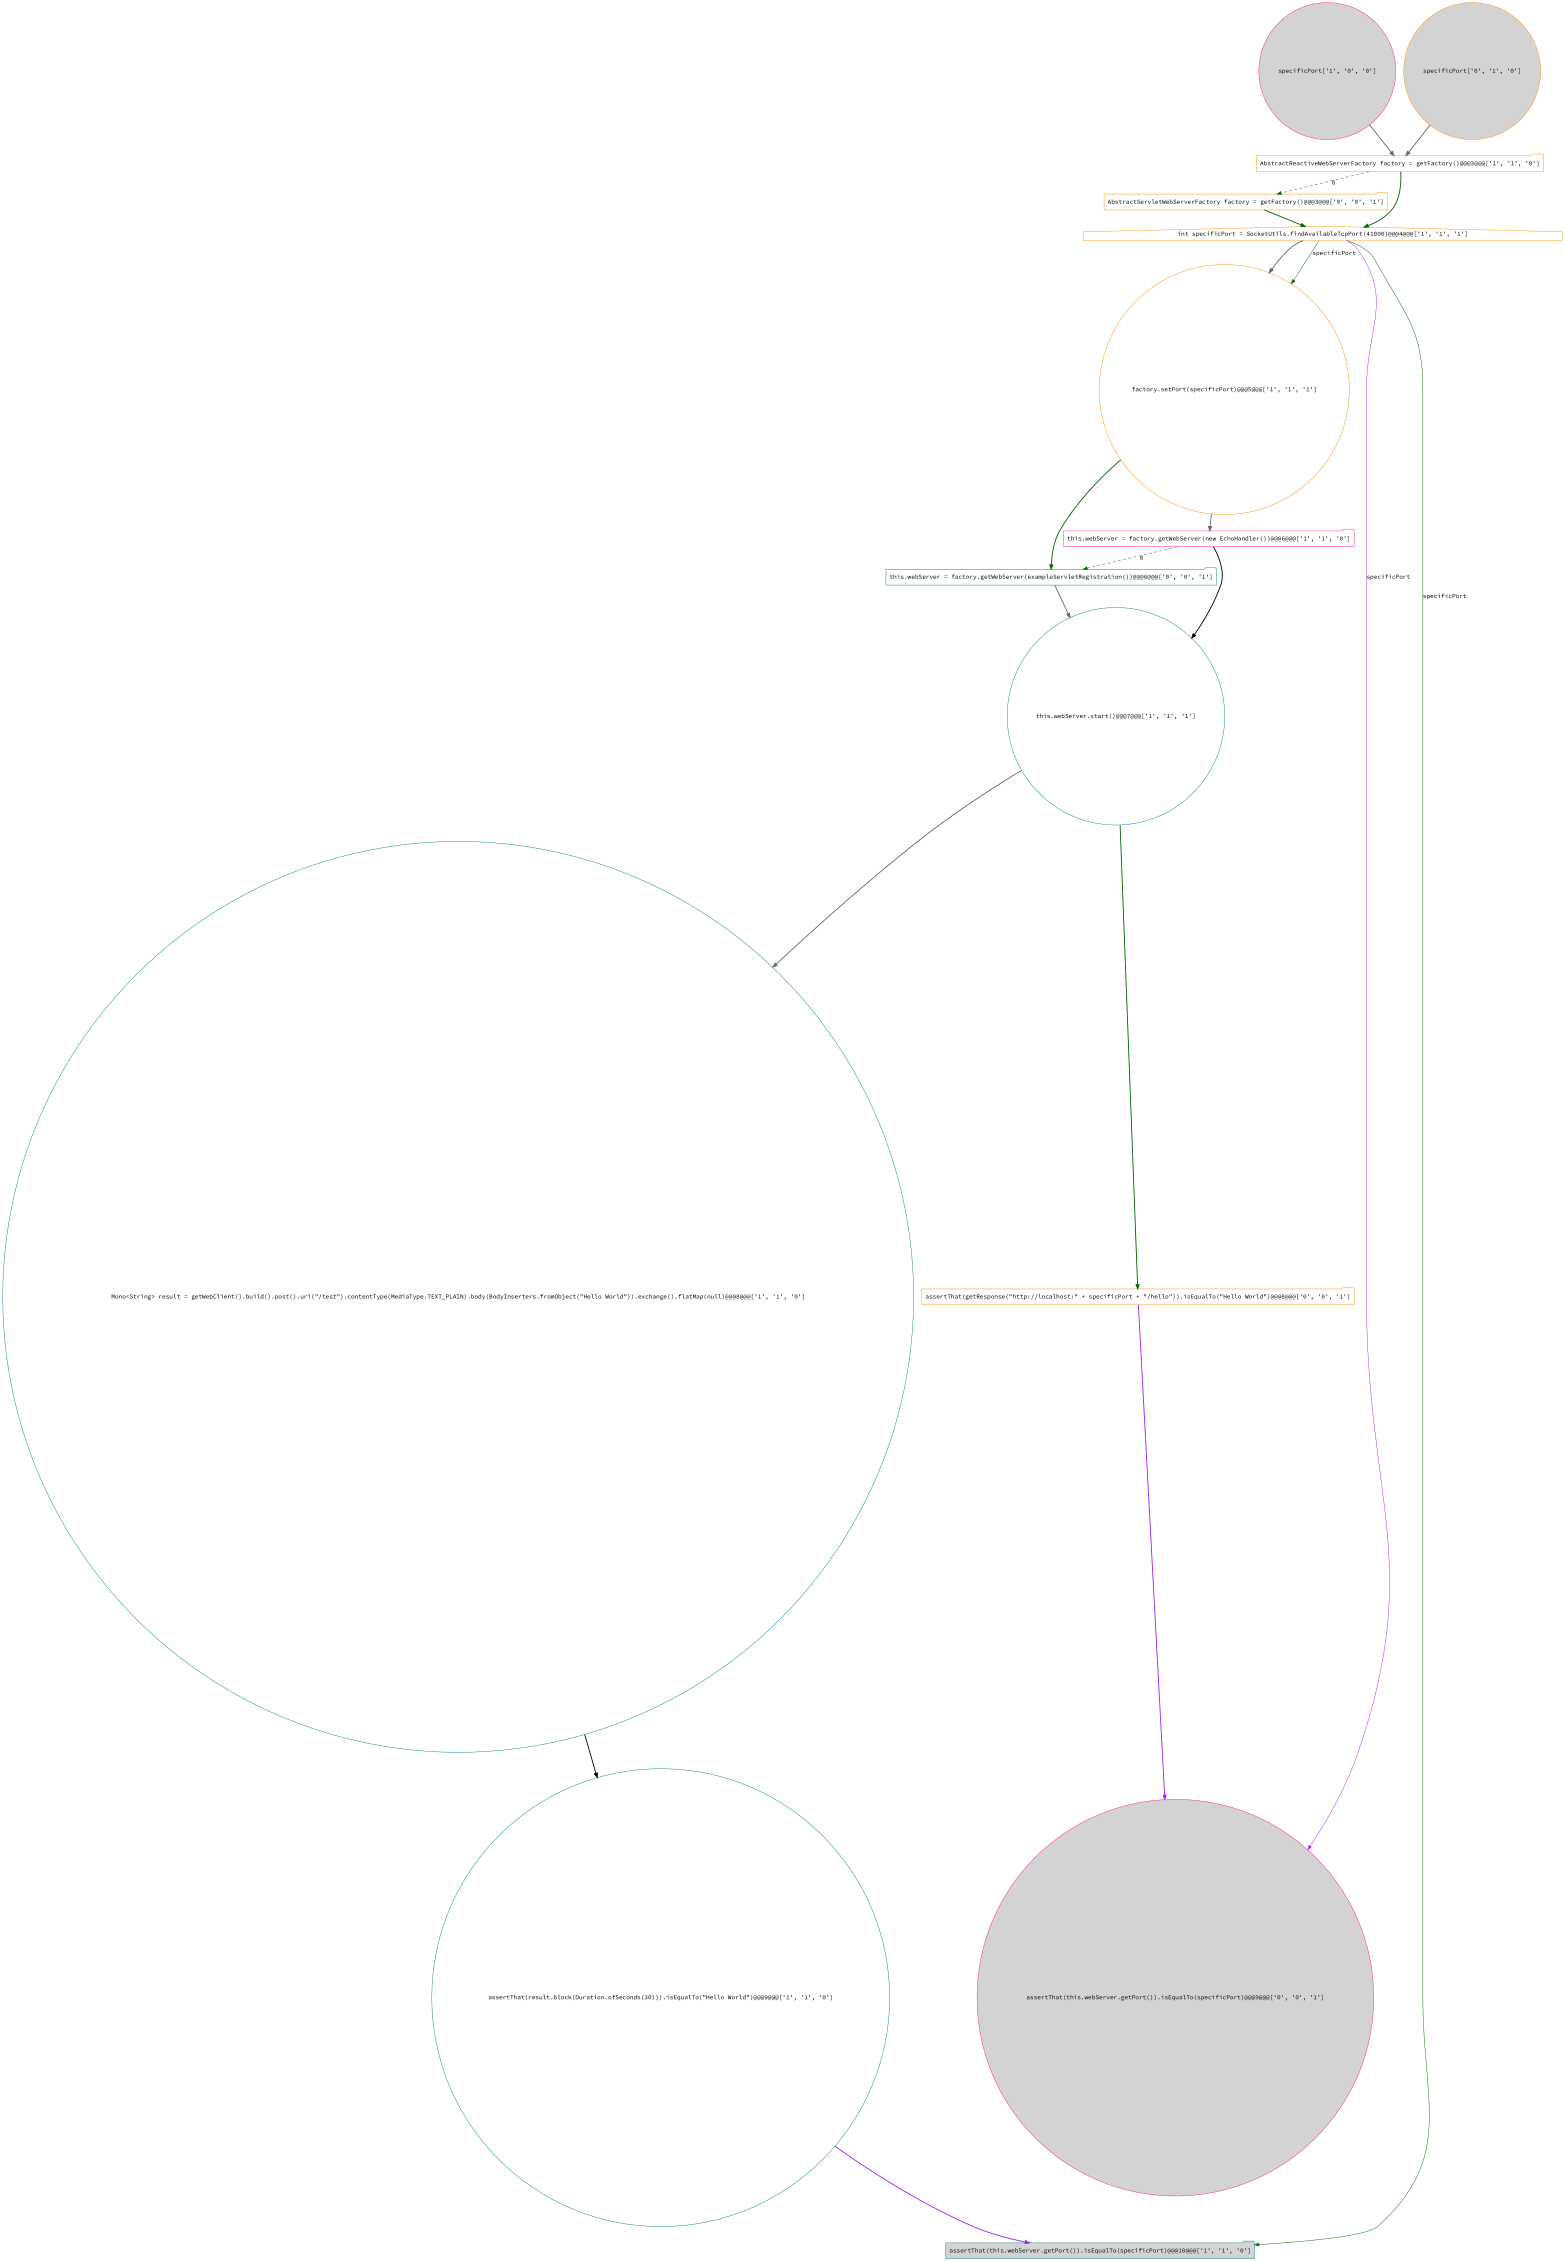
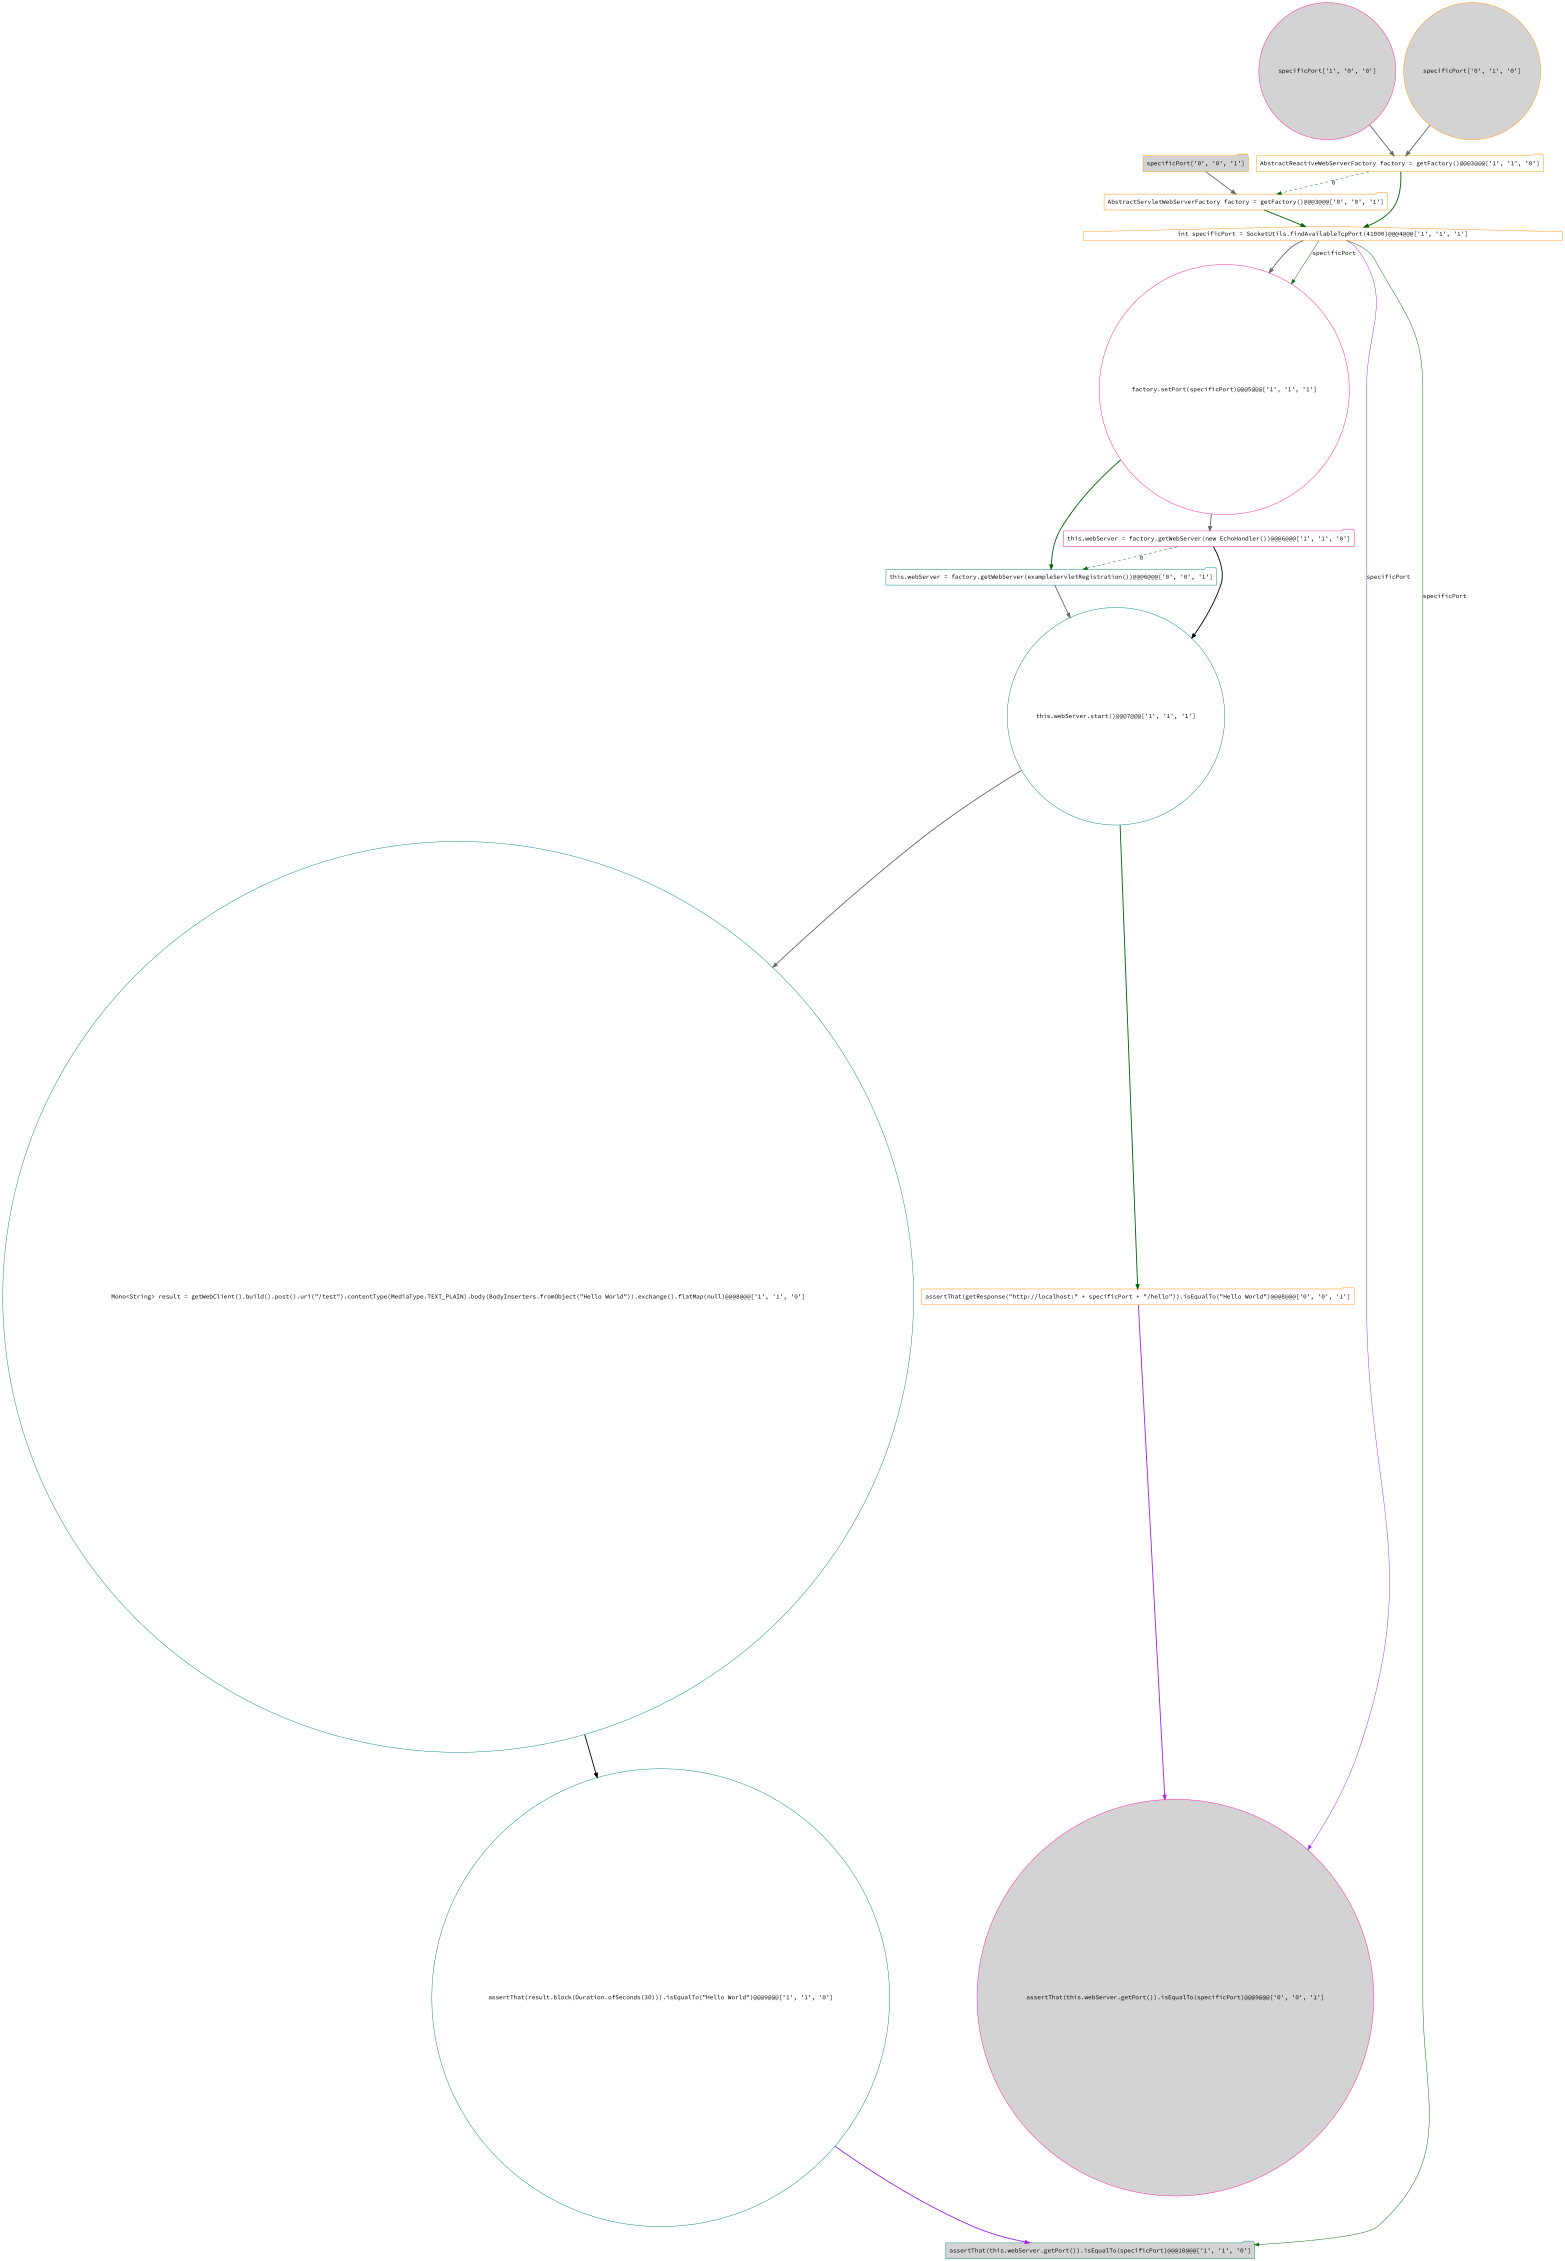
none -> (1196, 164)
(1224, 390) -> (1224, 390)
